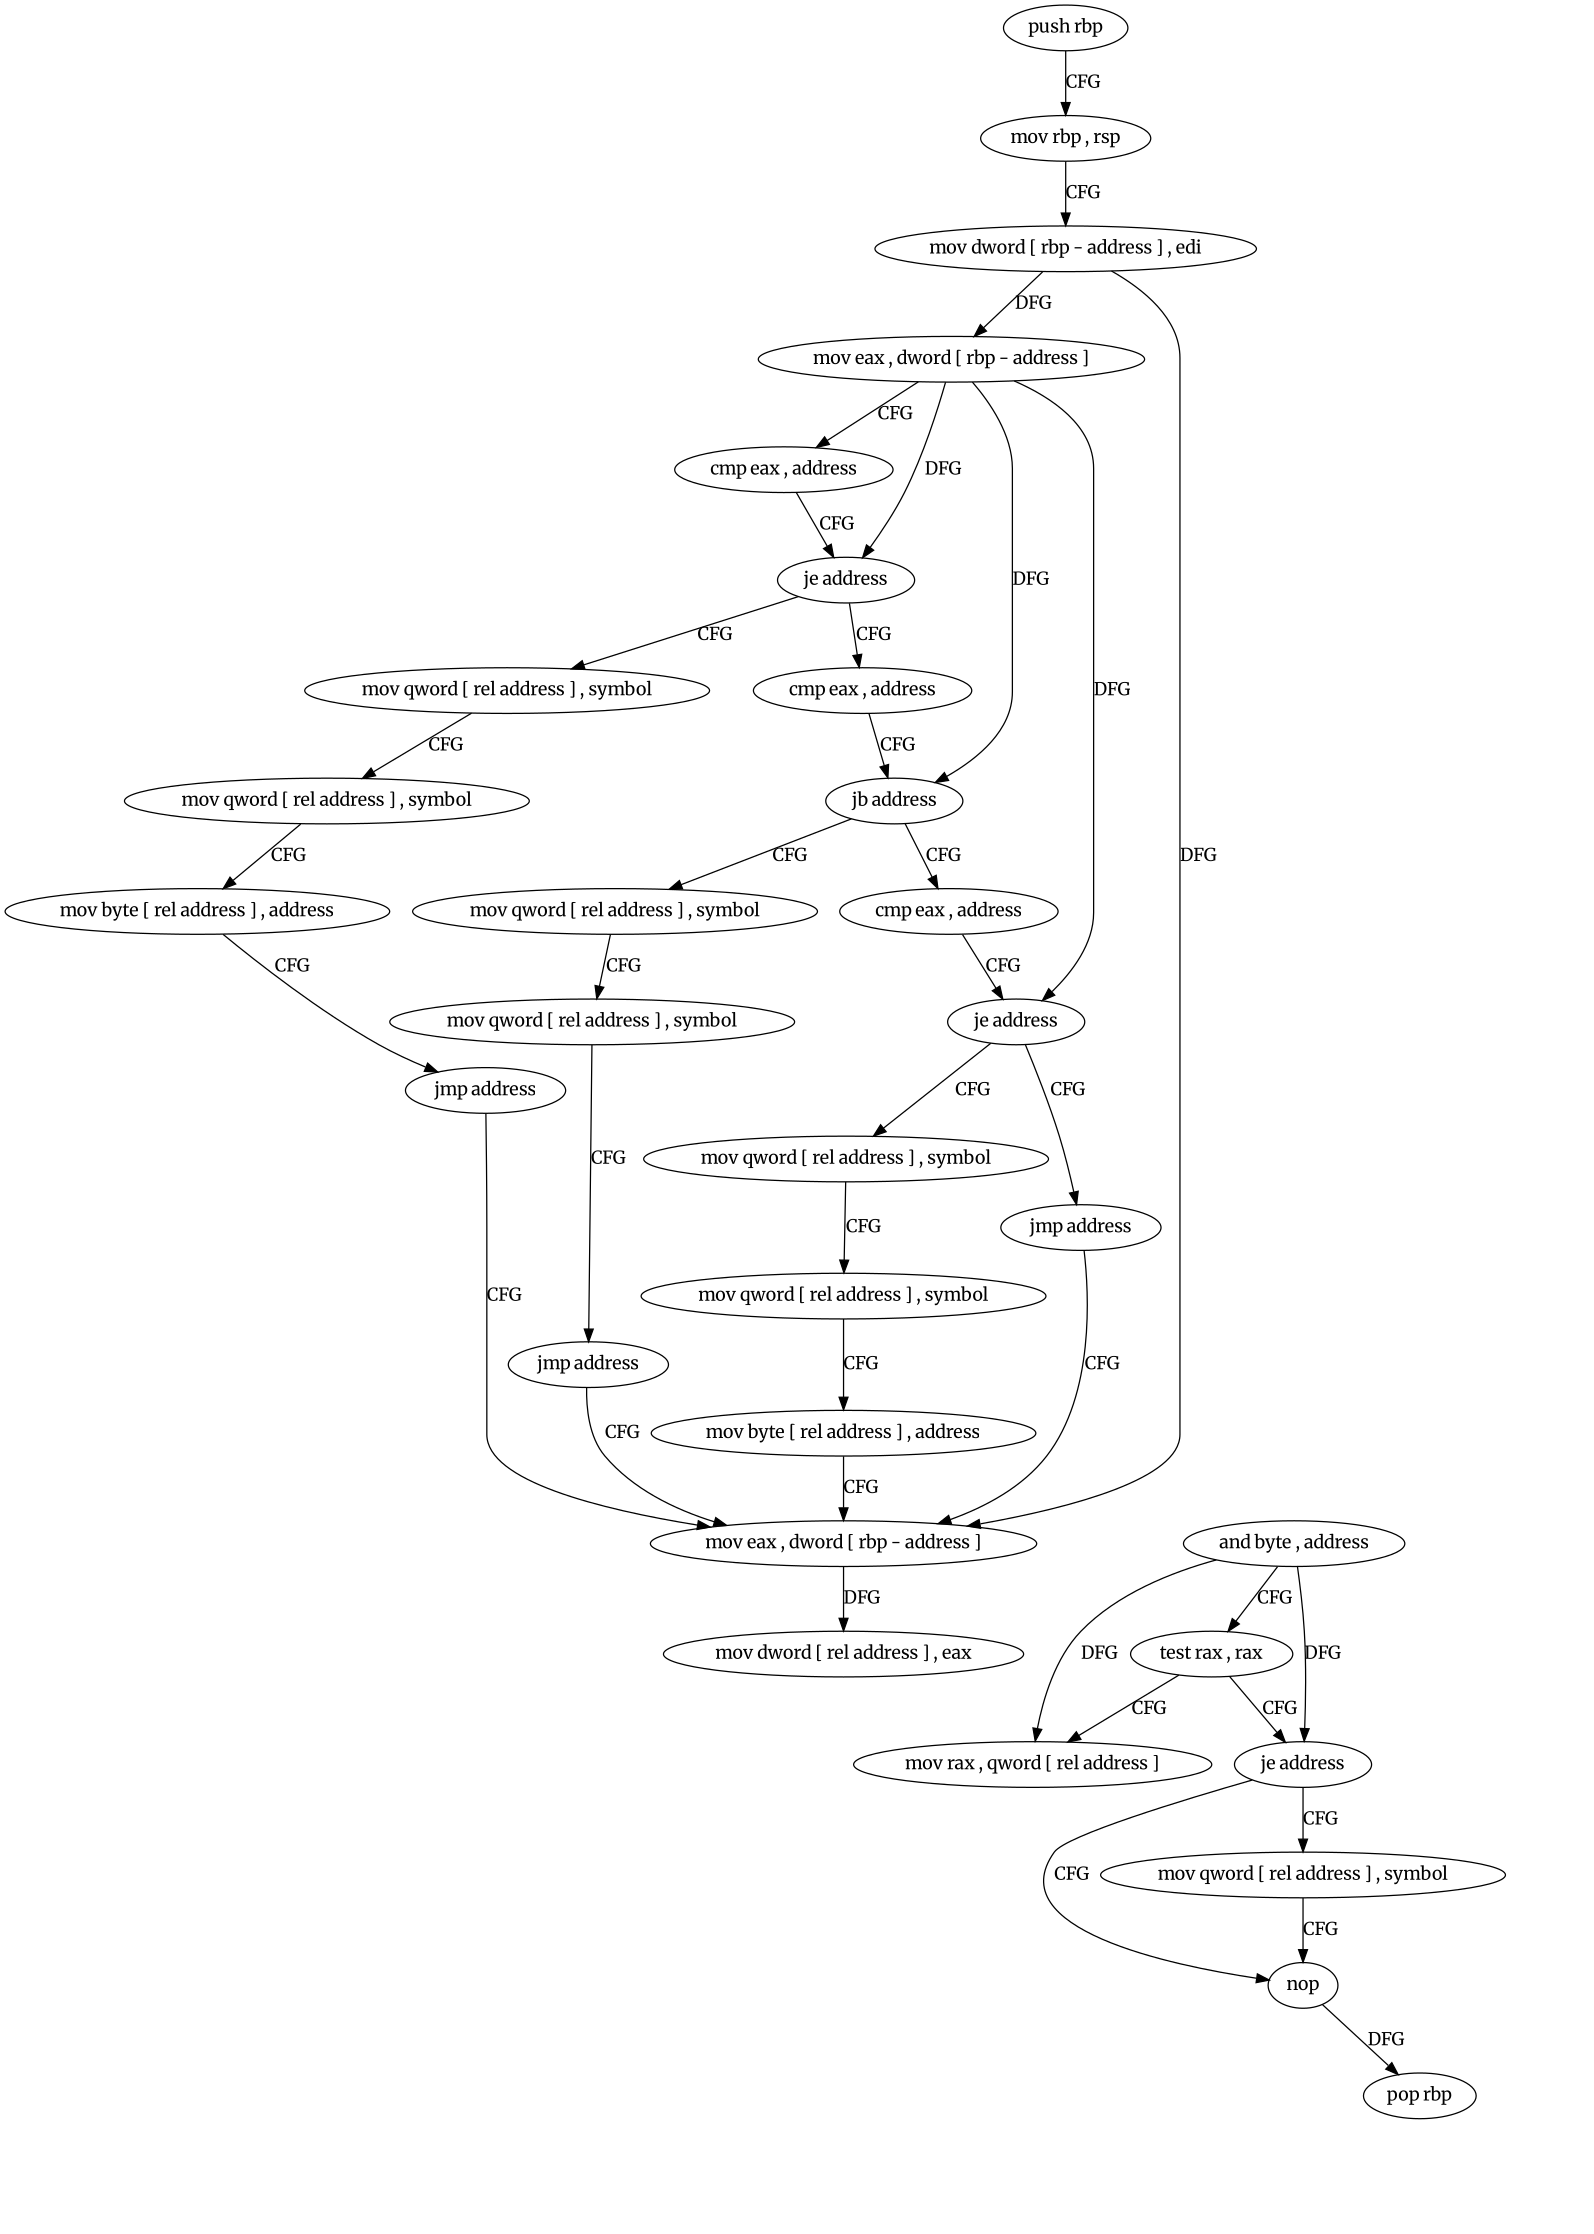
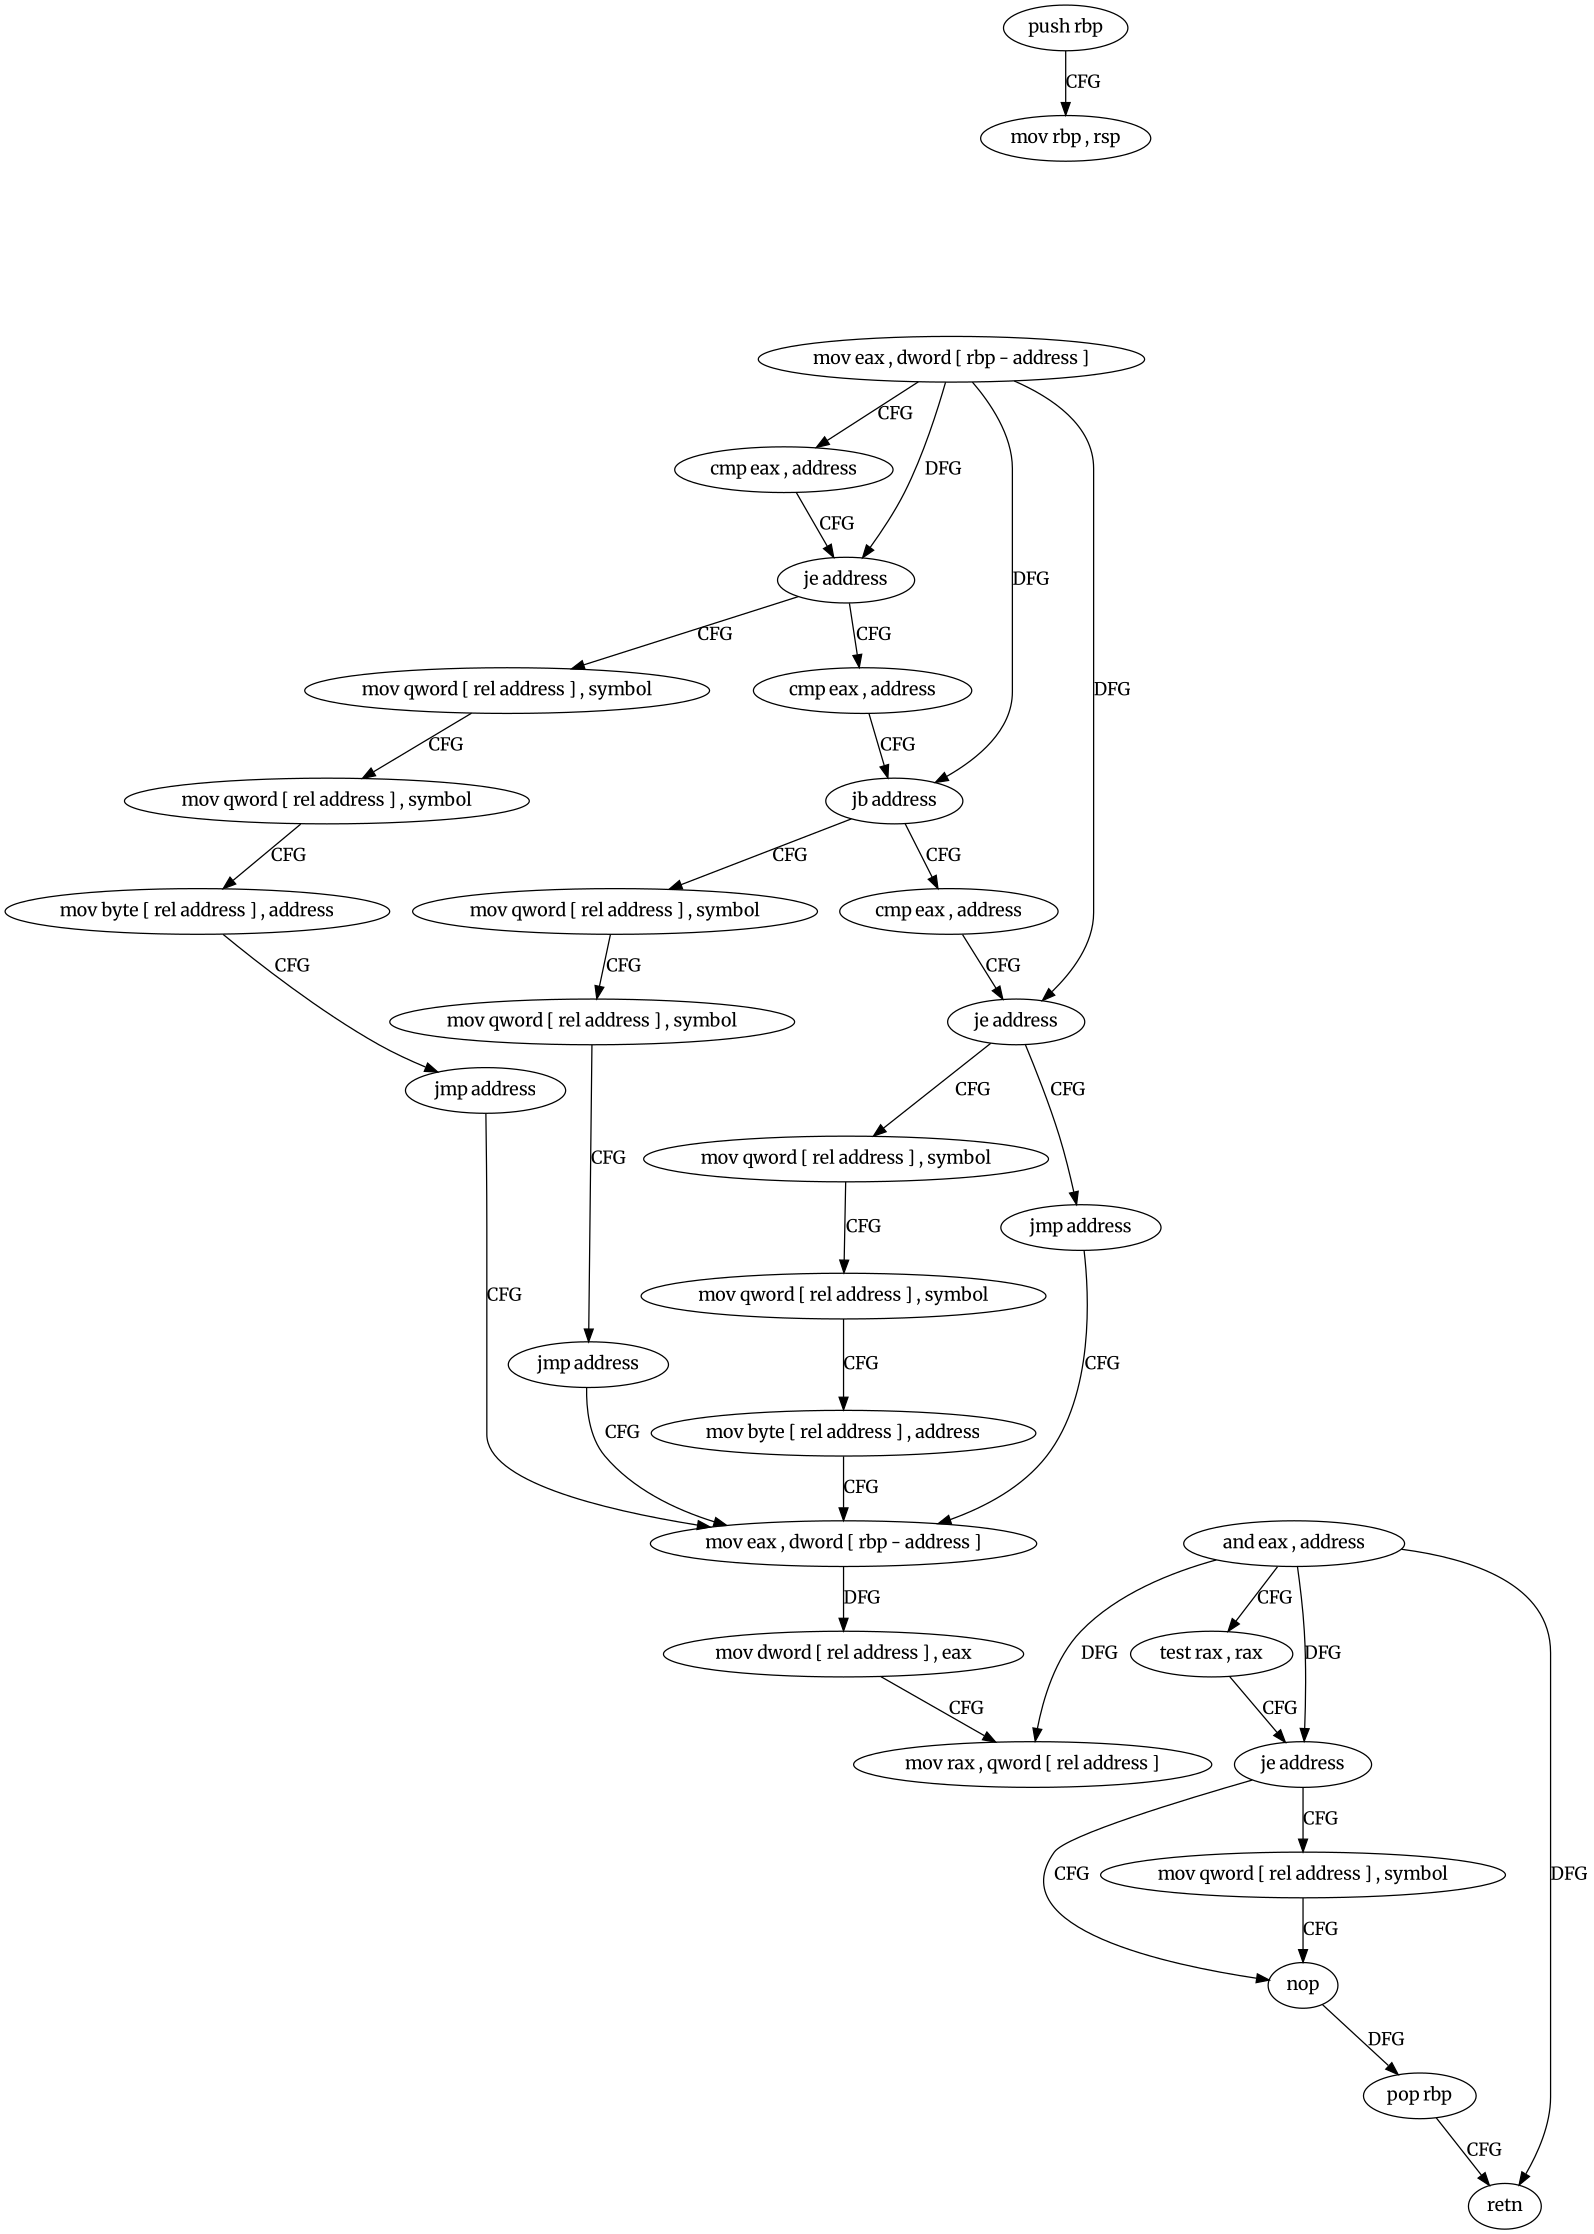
(1066, 249) -> none
(1294, 1544) -> (1294, 1544)
(1129, 1705) -> (933, 1706)
none -> (1505, 2206)
